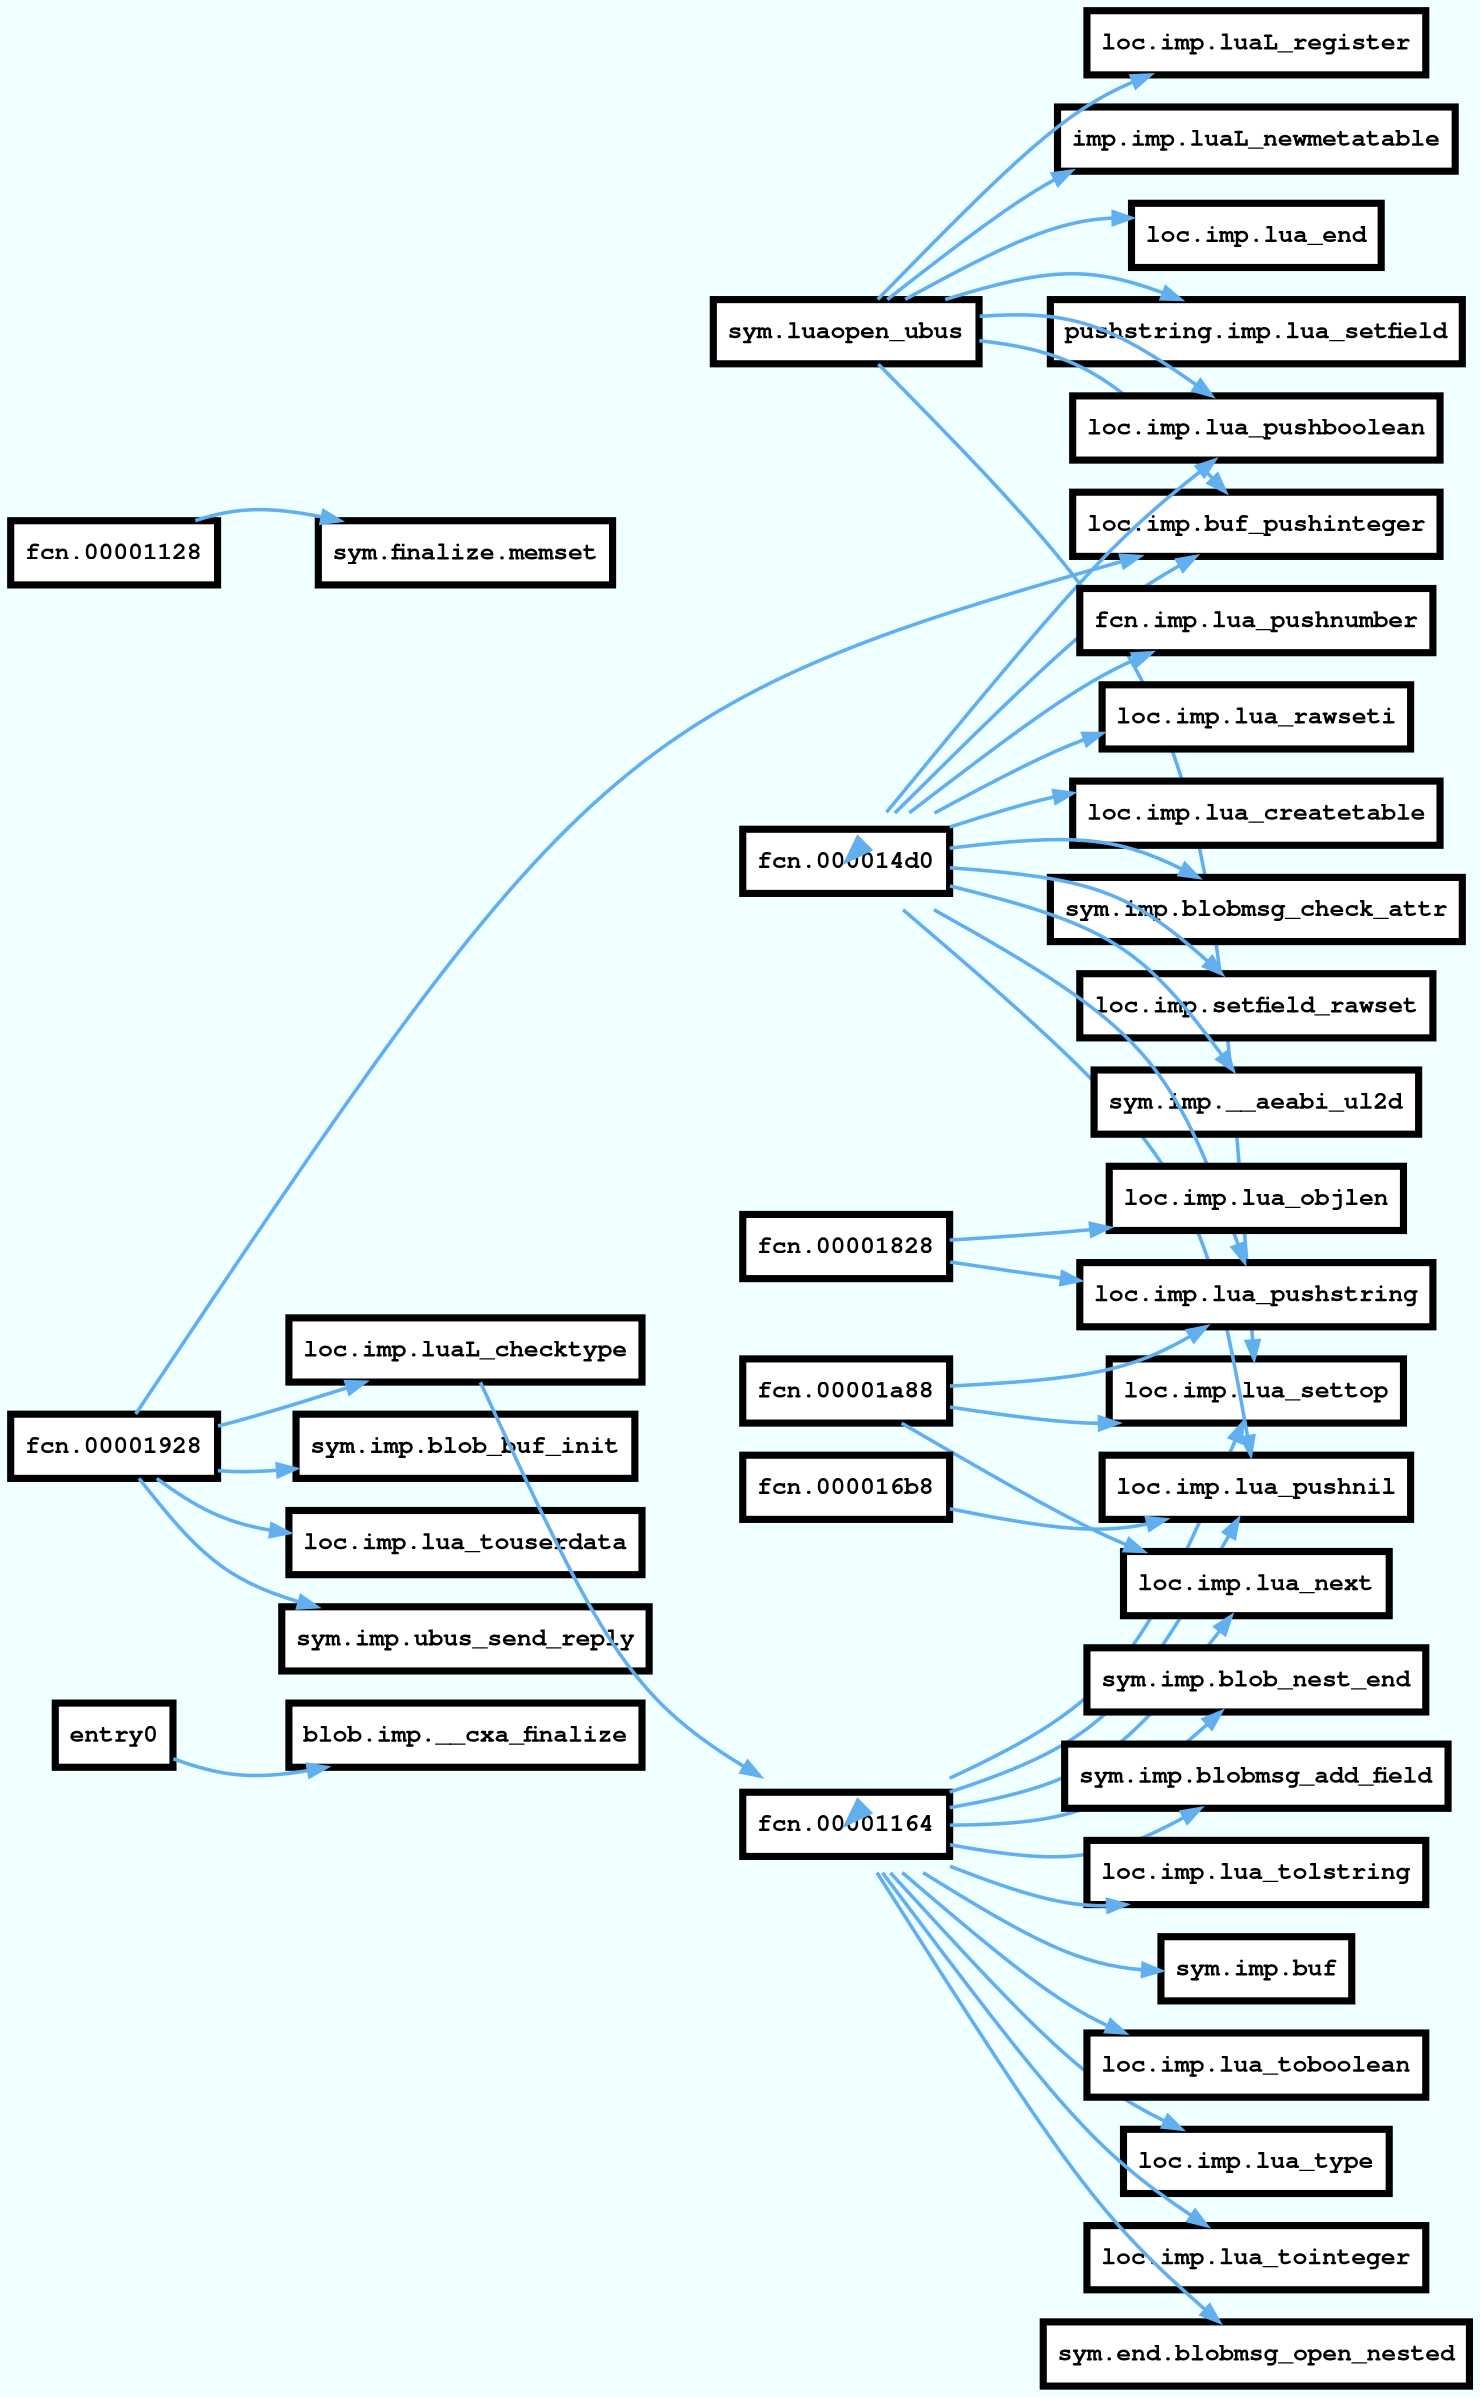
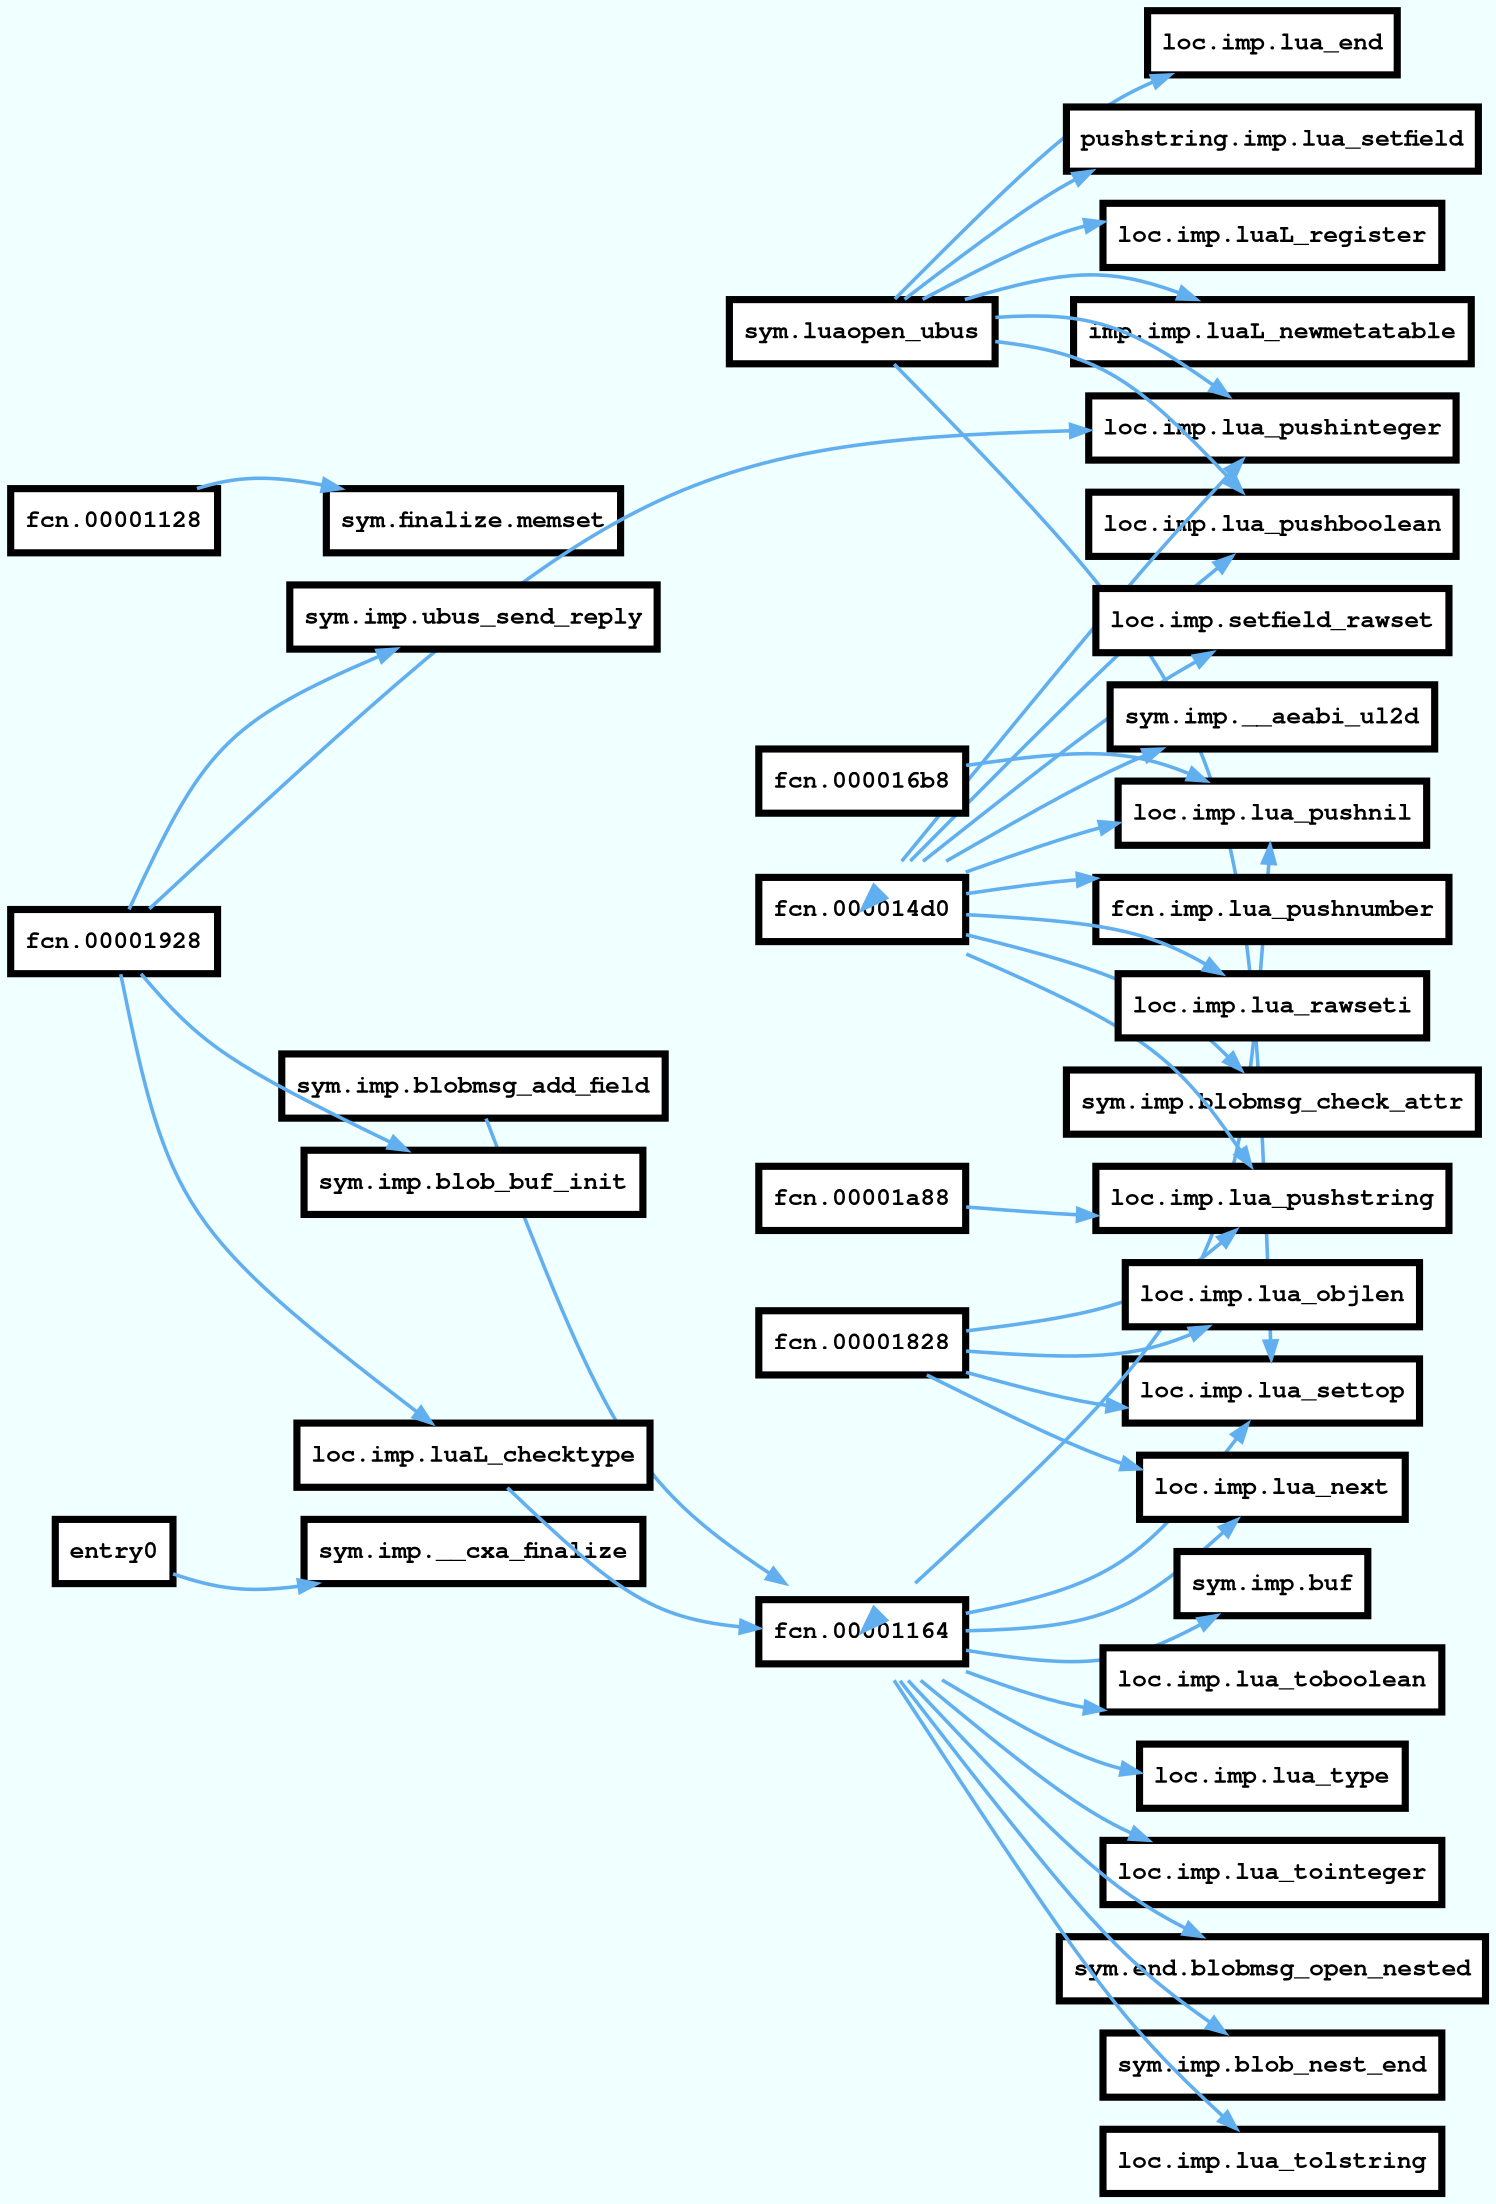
(1256, 524) -> (1272, 428)
(1256, 813) -> none
(1024, 1417) -> (1036, 1391)
(1013, 1487) -> (1023, 1422)
(465, 1543) -> none
(465, 1735) -> (473, 1552)
(1070, 1856) -> (590, 1372)
